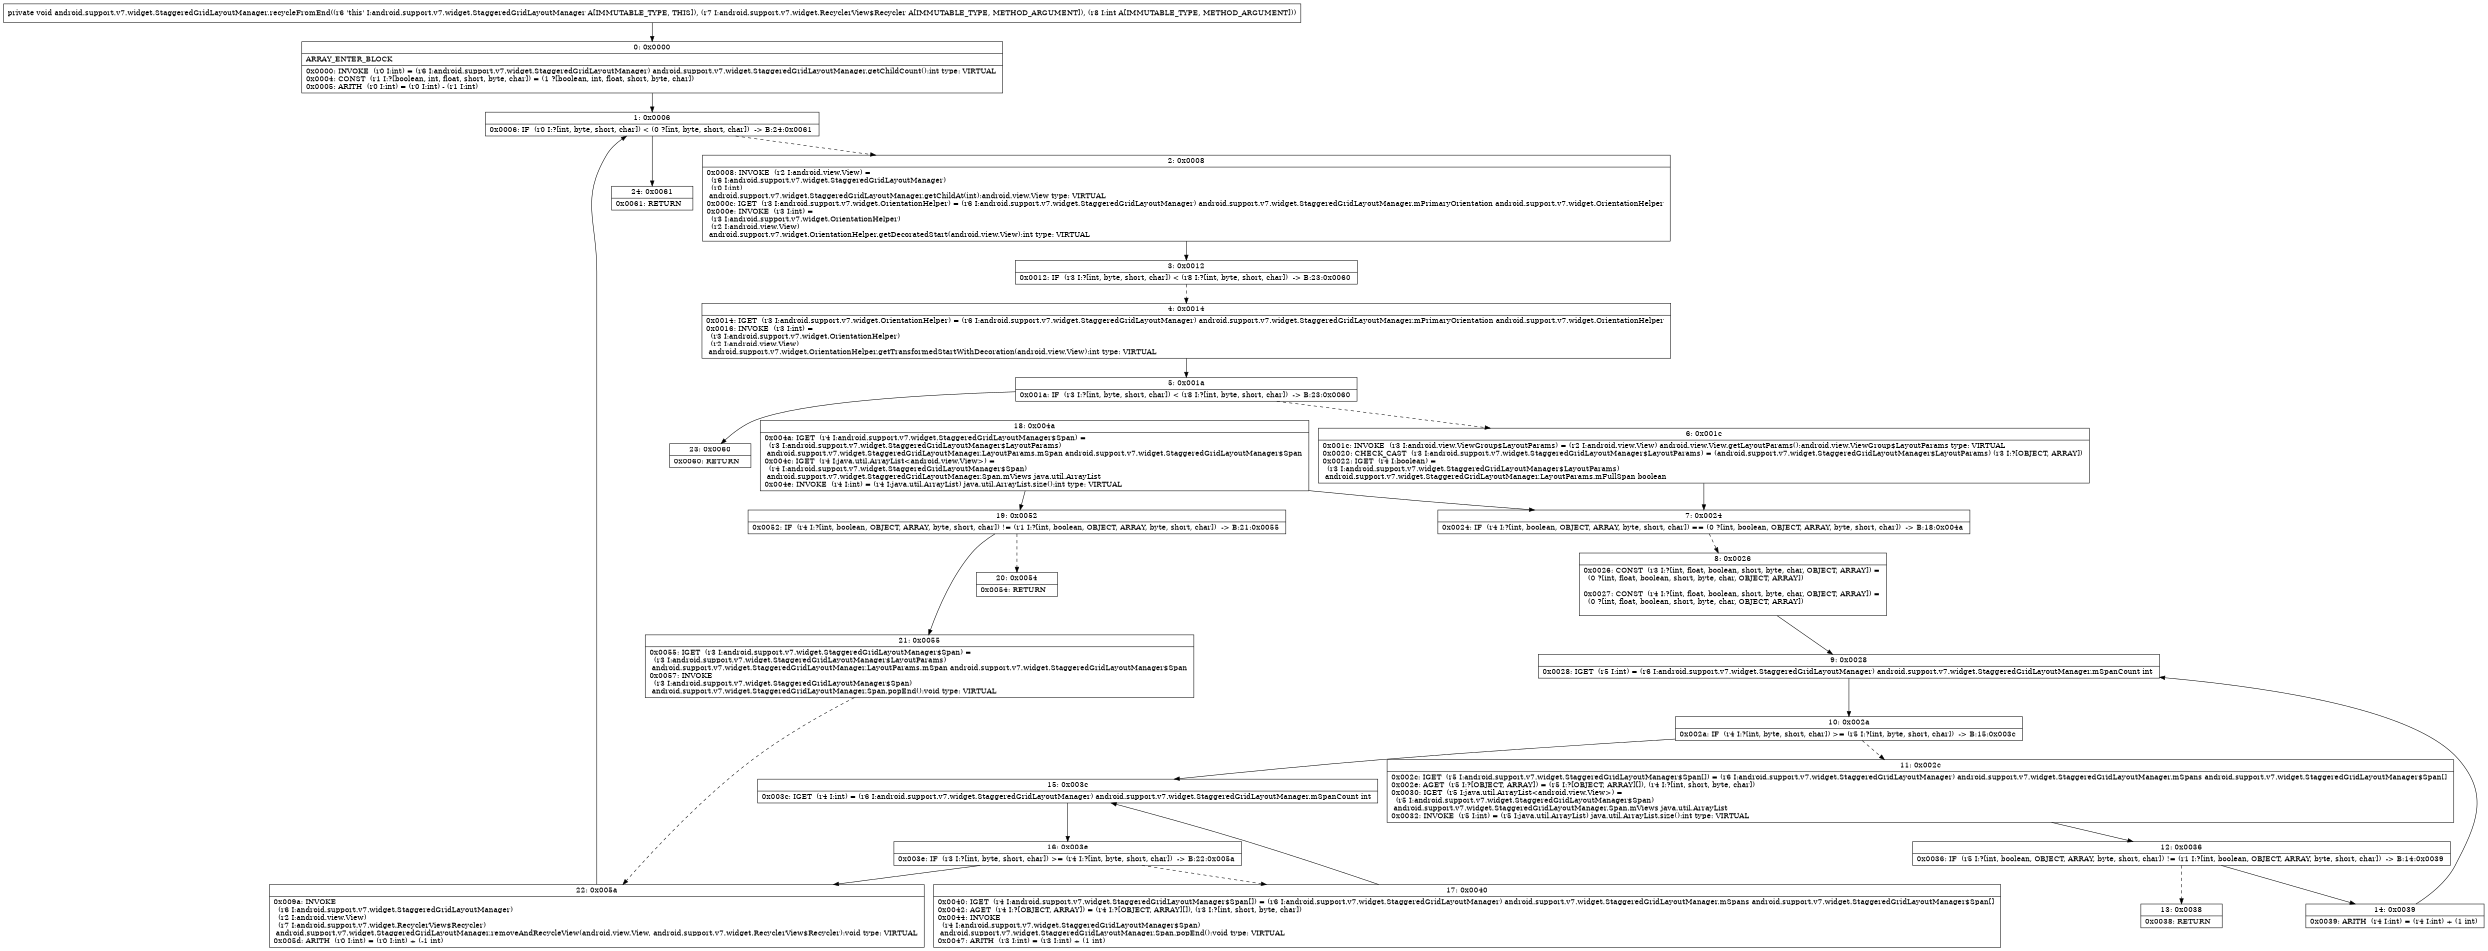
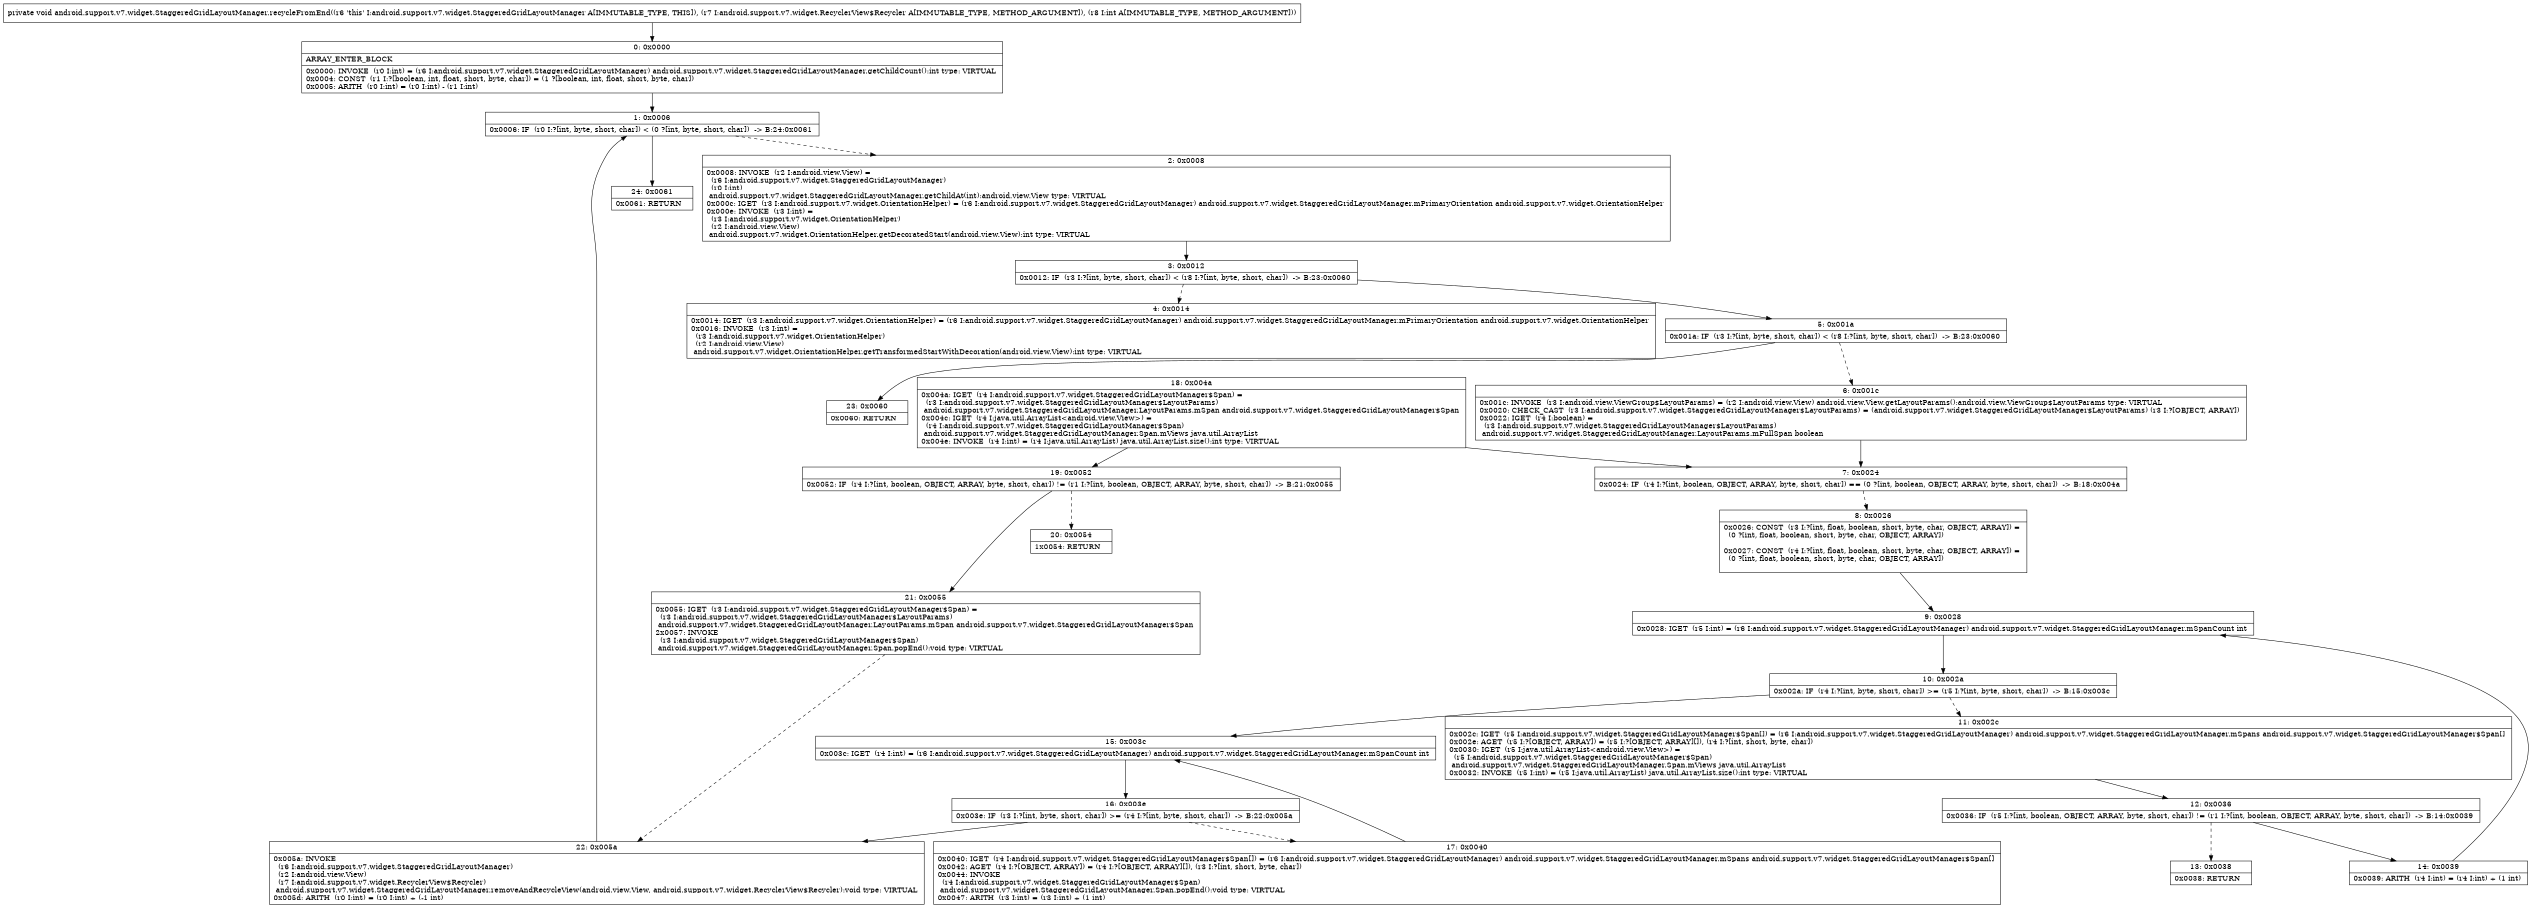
(1186, 365) -> (1562, 294)
(1017, 590) -> (1071, 547)
(683, 676) -> (690, 633)
(307, 902) -> (307, 859)
